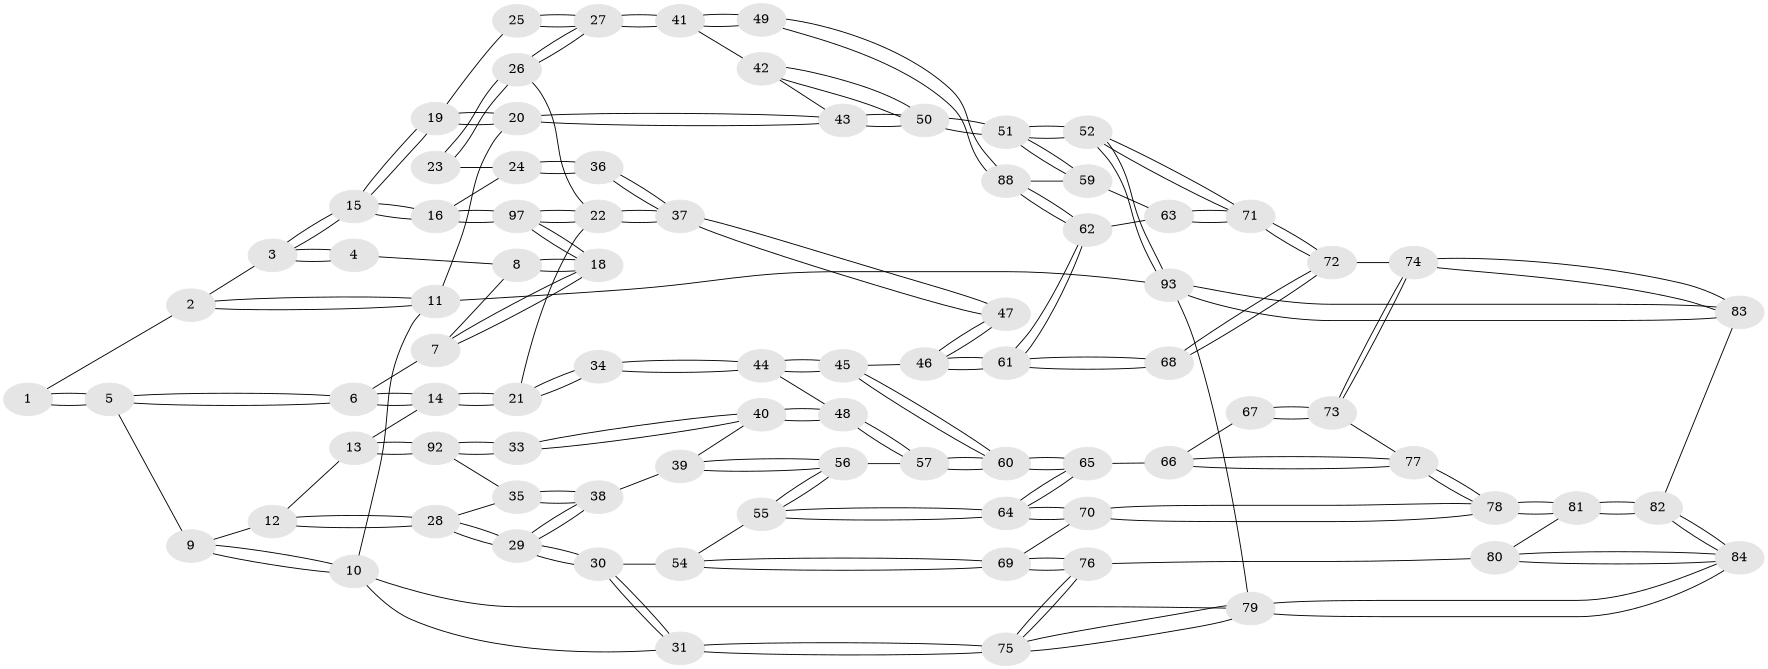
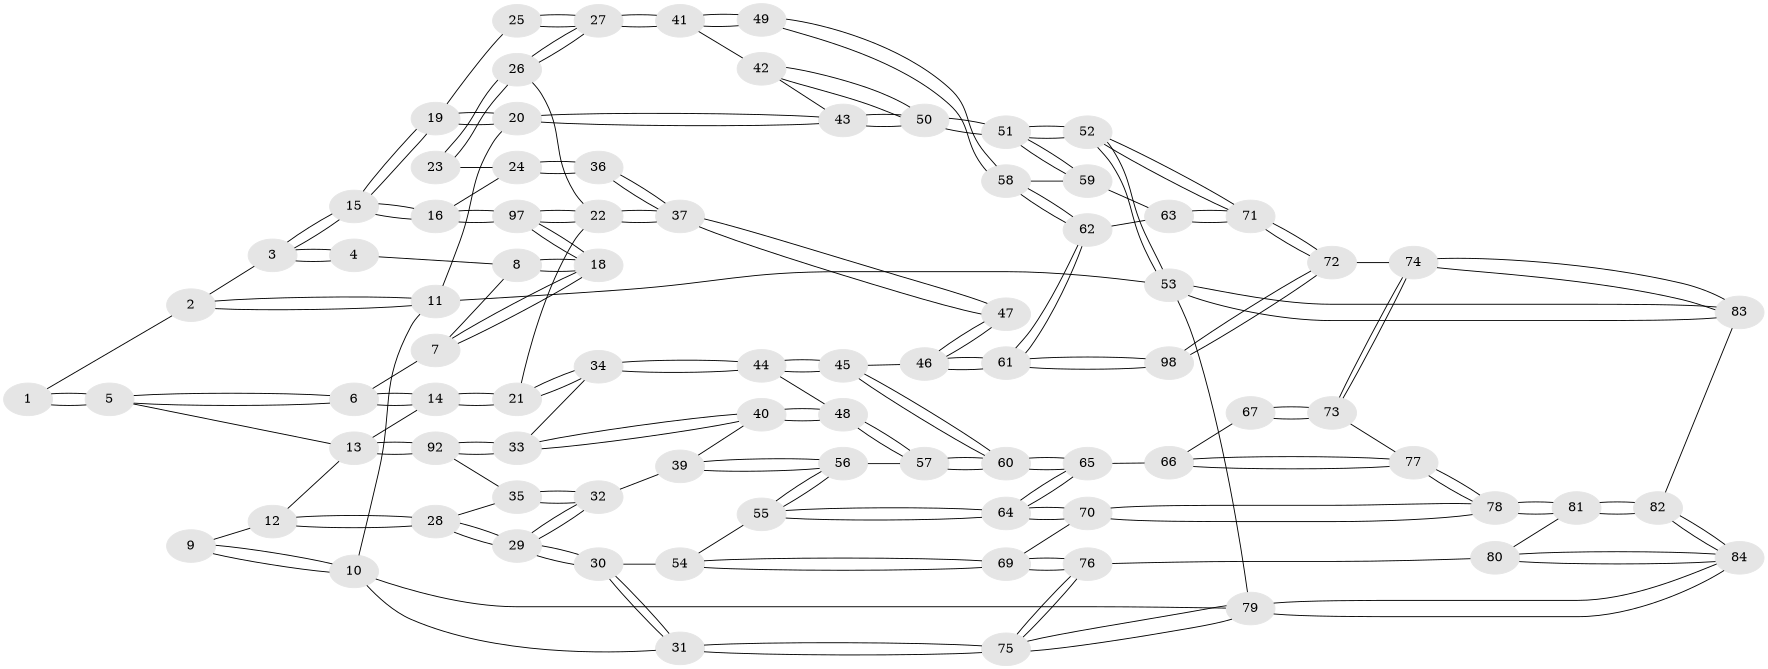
(1006, 181) -> (1006, 181)
(1169, 285) -> (1169, 285)
(1169, 363) -> (1169, 363)
none -> (558, 408)
(150, 473) -> (232, 424)
(599, 497) -> (599, 497)
